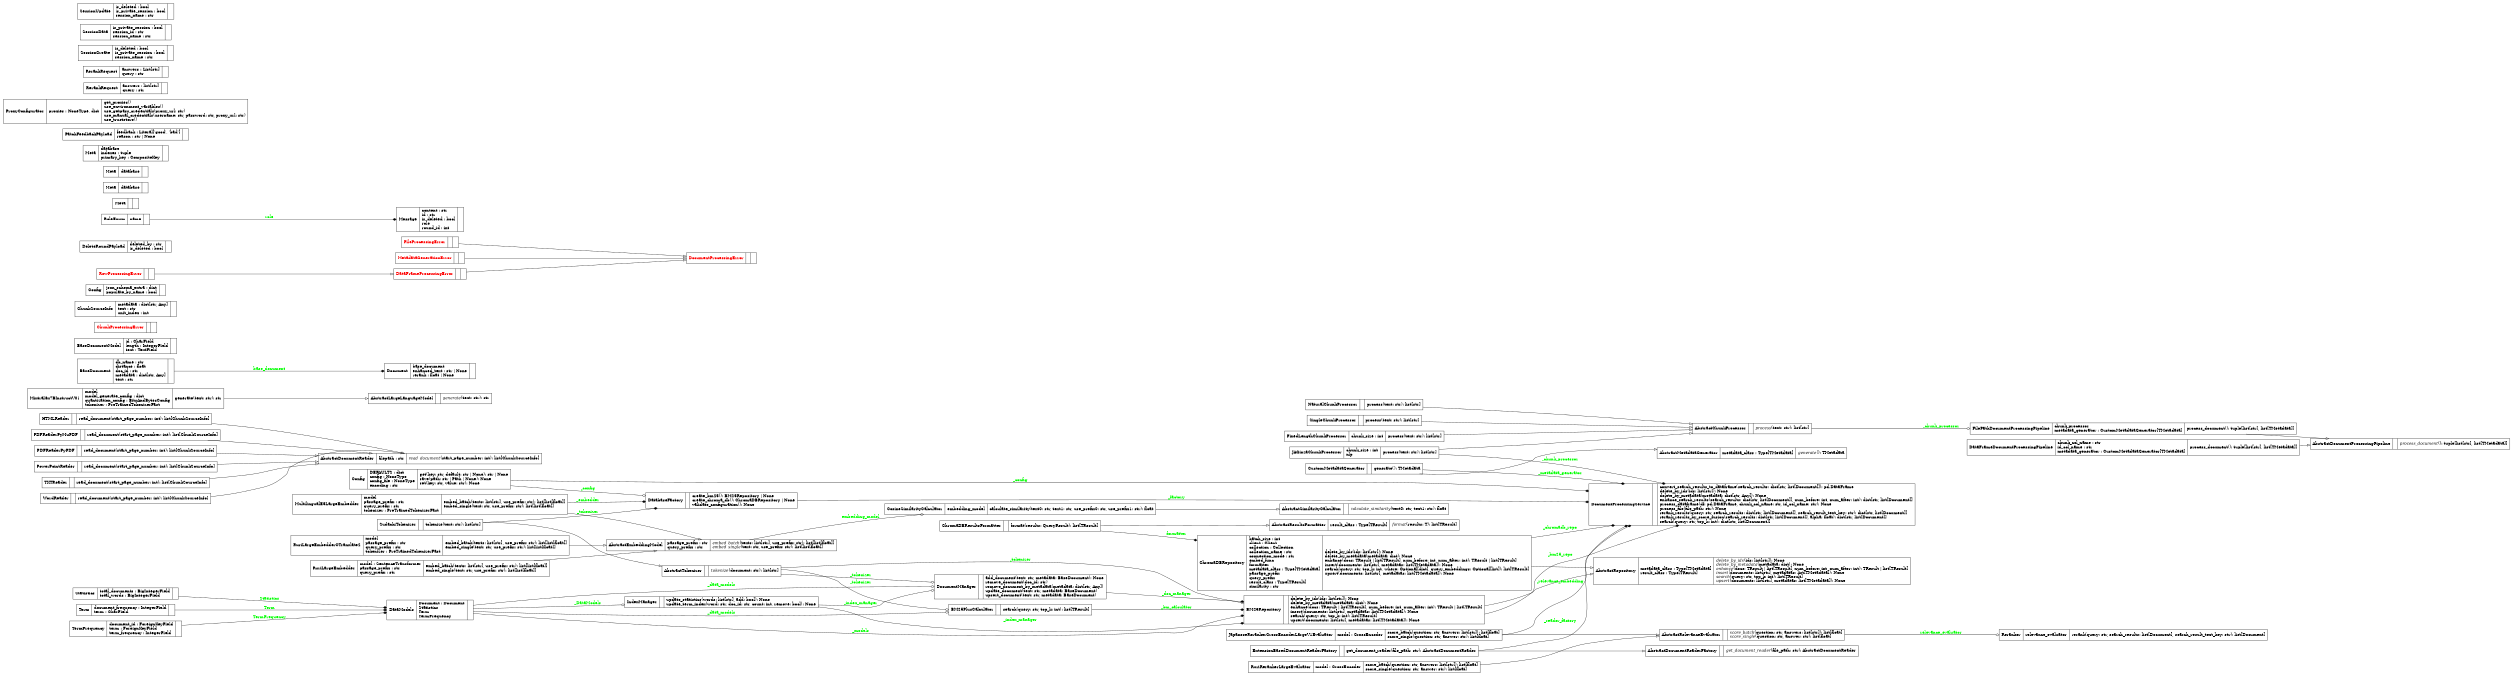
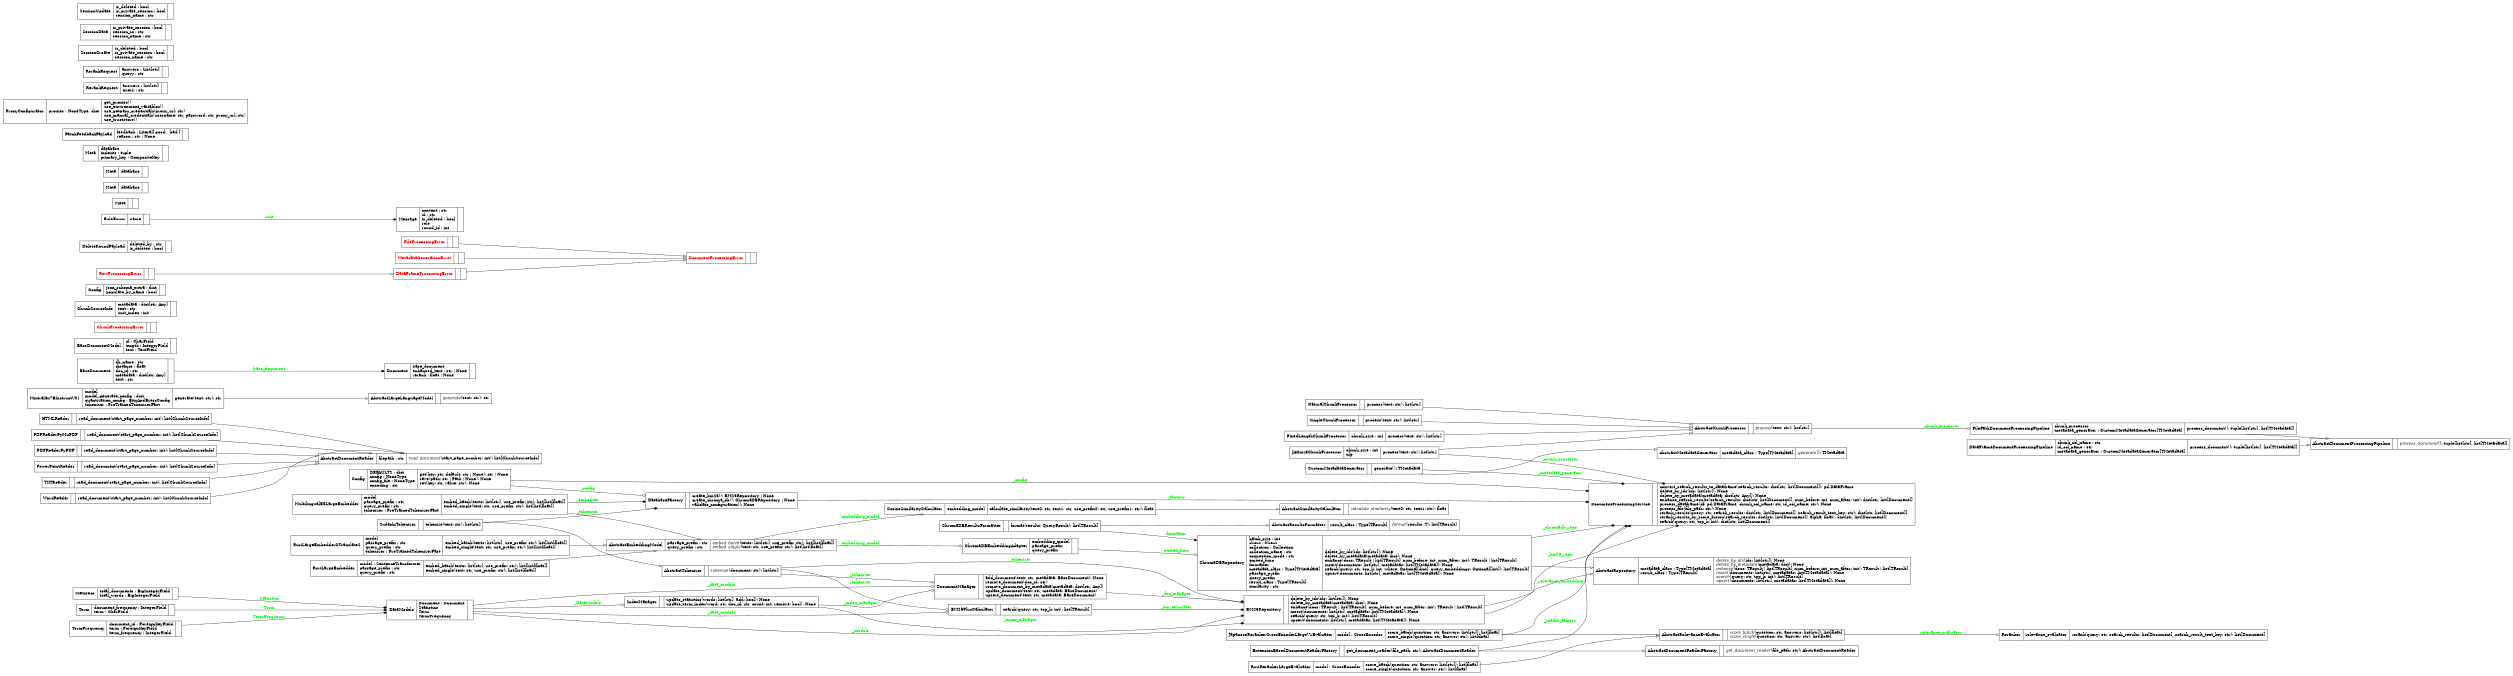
none -> (1020, 546)
